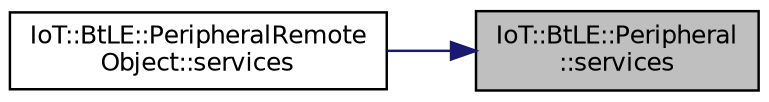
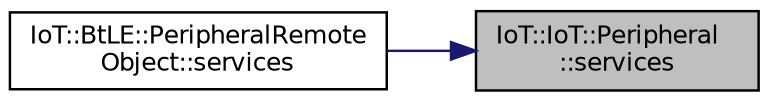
(617, 51) -> (617, 51)
